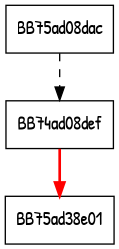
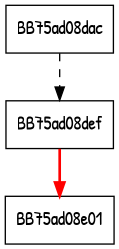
(60, 125) -> (60, 125)
(60, 220) -> (60, 220)
